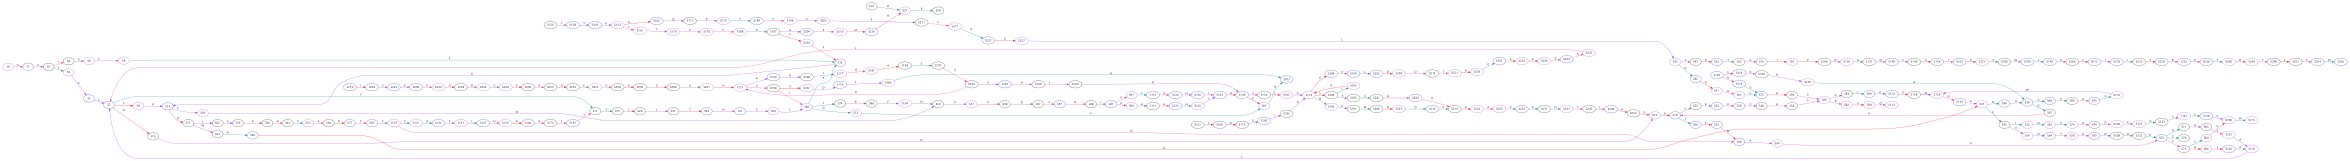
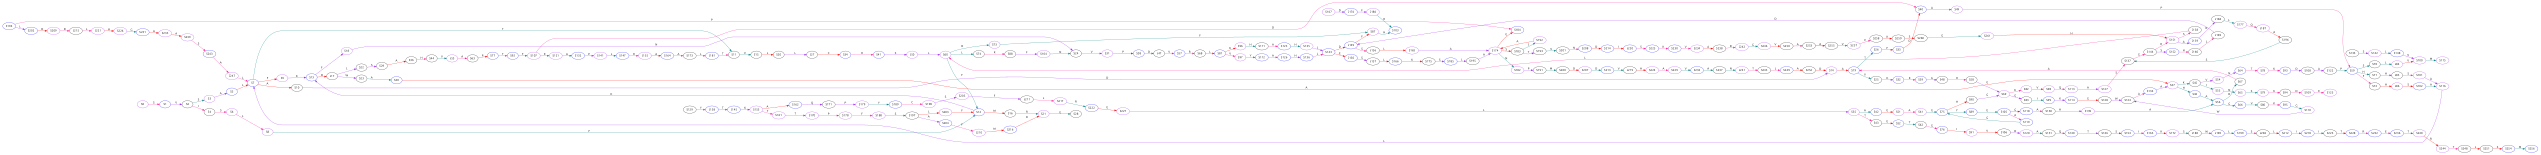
none -> (1351, 58)
(2306, 62) -> (2496, 149)
(1341, 74) -> (762, 21)
(789, 88) -> none
none -> (2105, 89)
(1937, 95) -> (2128, 100)
(98, 101) -> (241, 88)
(1435, 102) -> (1595, 49)
(1100, 104) -> (1209, 53)
none -> (1972, 112)
none -> (994, 113)
(2149, 123) -> none
(2194, 144) -> (2385, 64)
